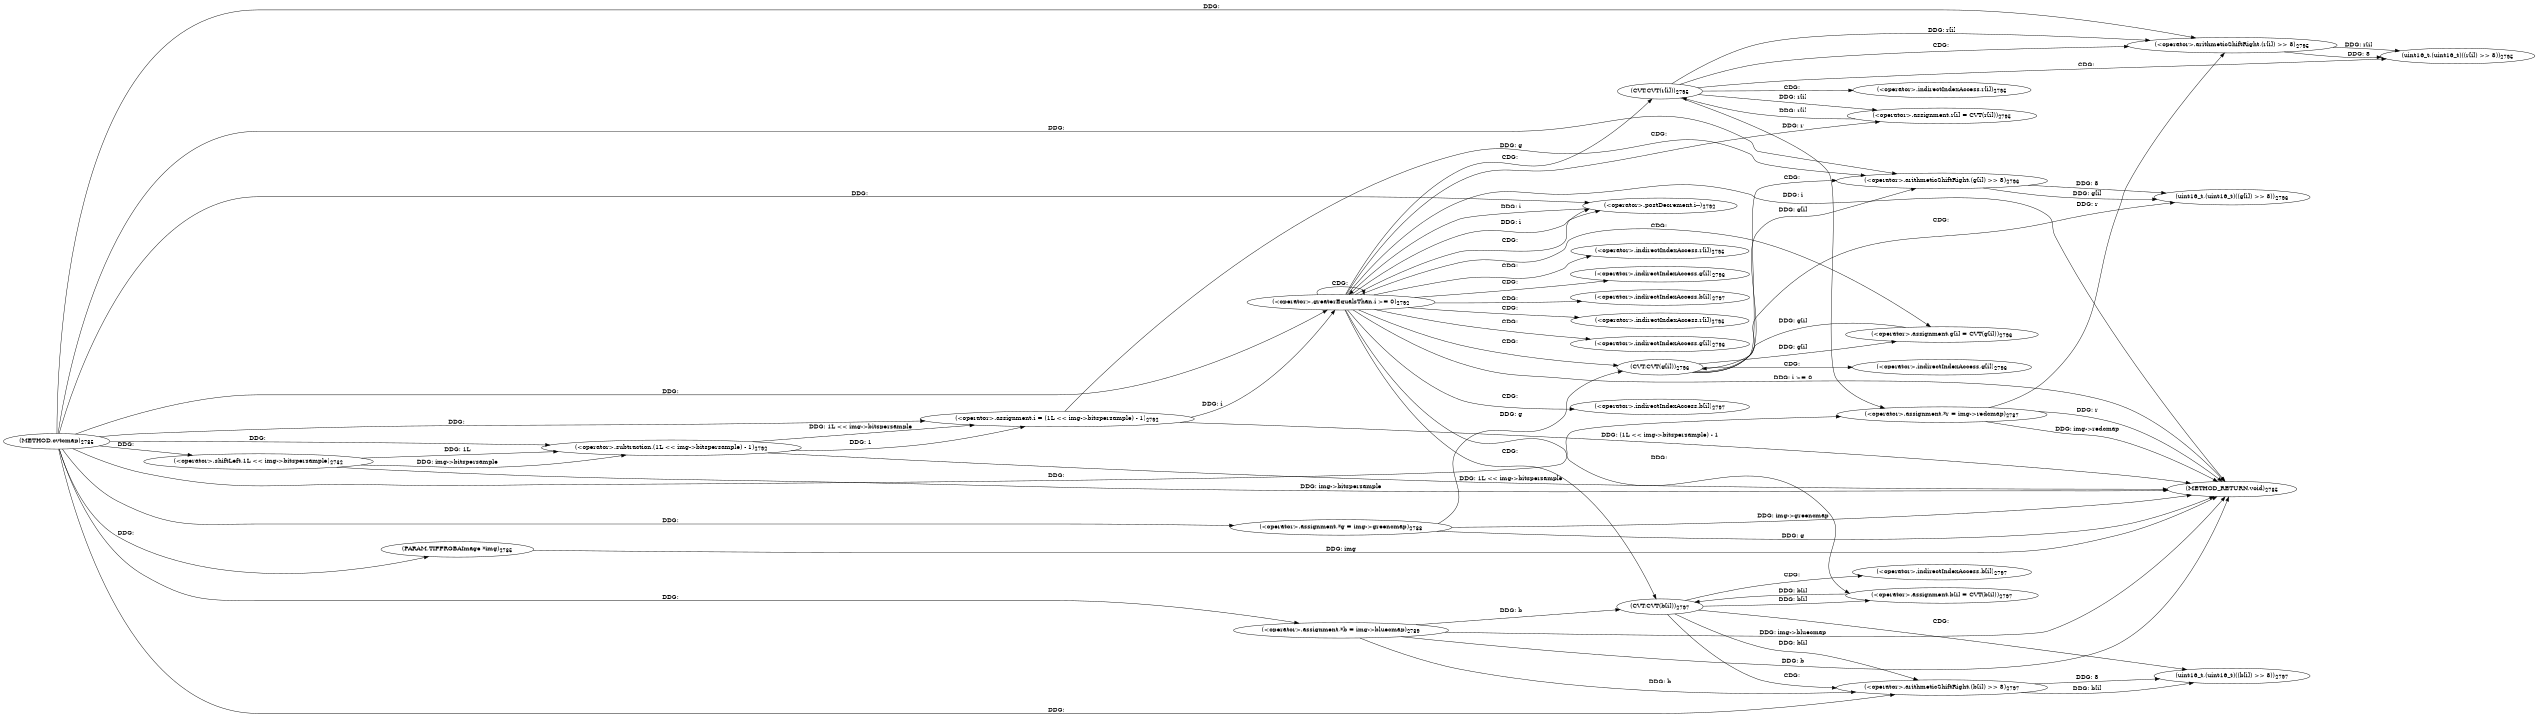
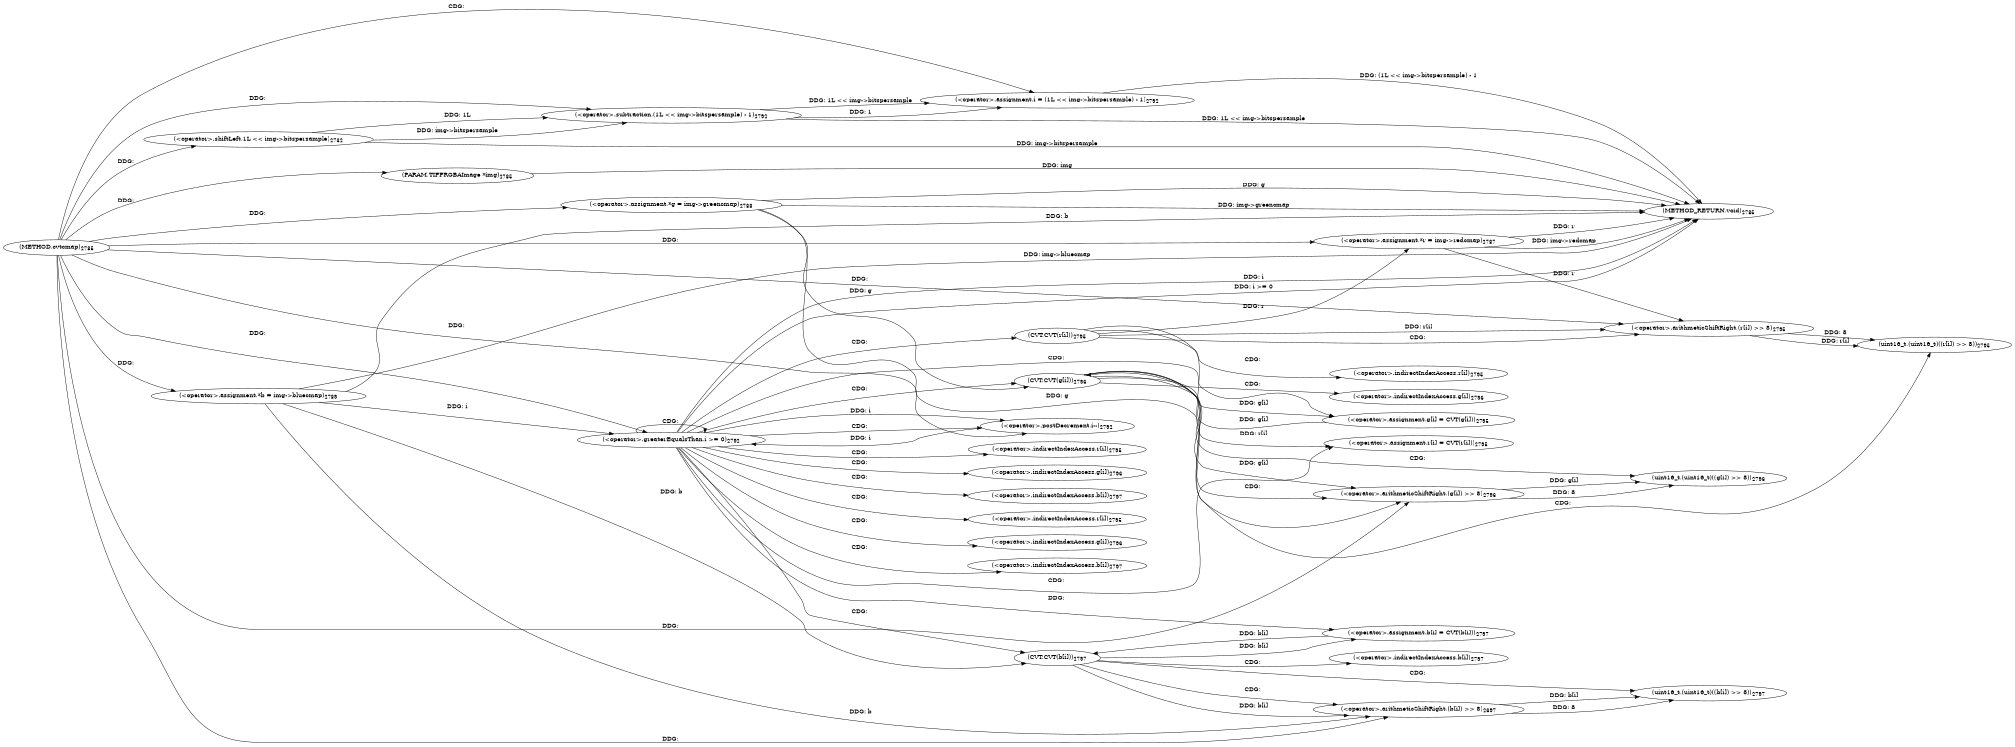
(2039, 70) -> (1485, 524)
(1770, 115) -> none
(1428, 165) -> (1050, 406)
(2006, 334) -> (1483, 420)
(1270, 378) -> (464, 418)
(457, 422) -> (457, 7)
(2013, 687) -> (1490, 709)
